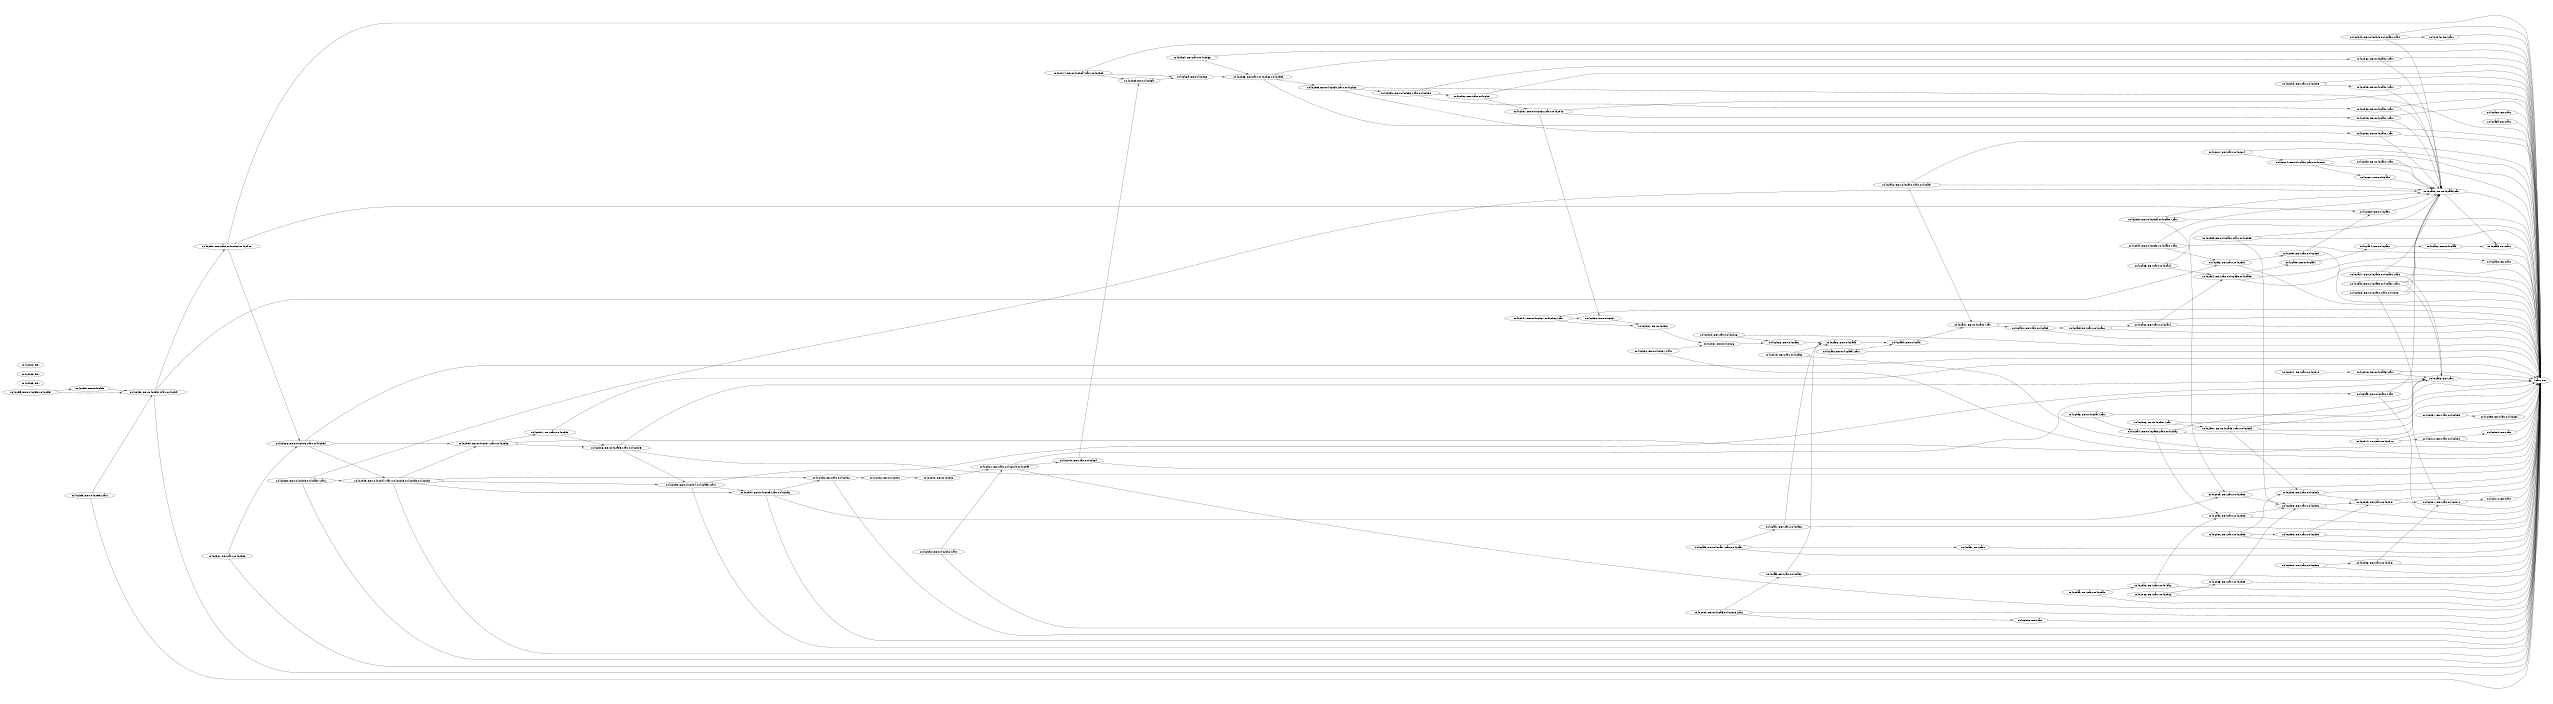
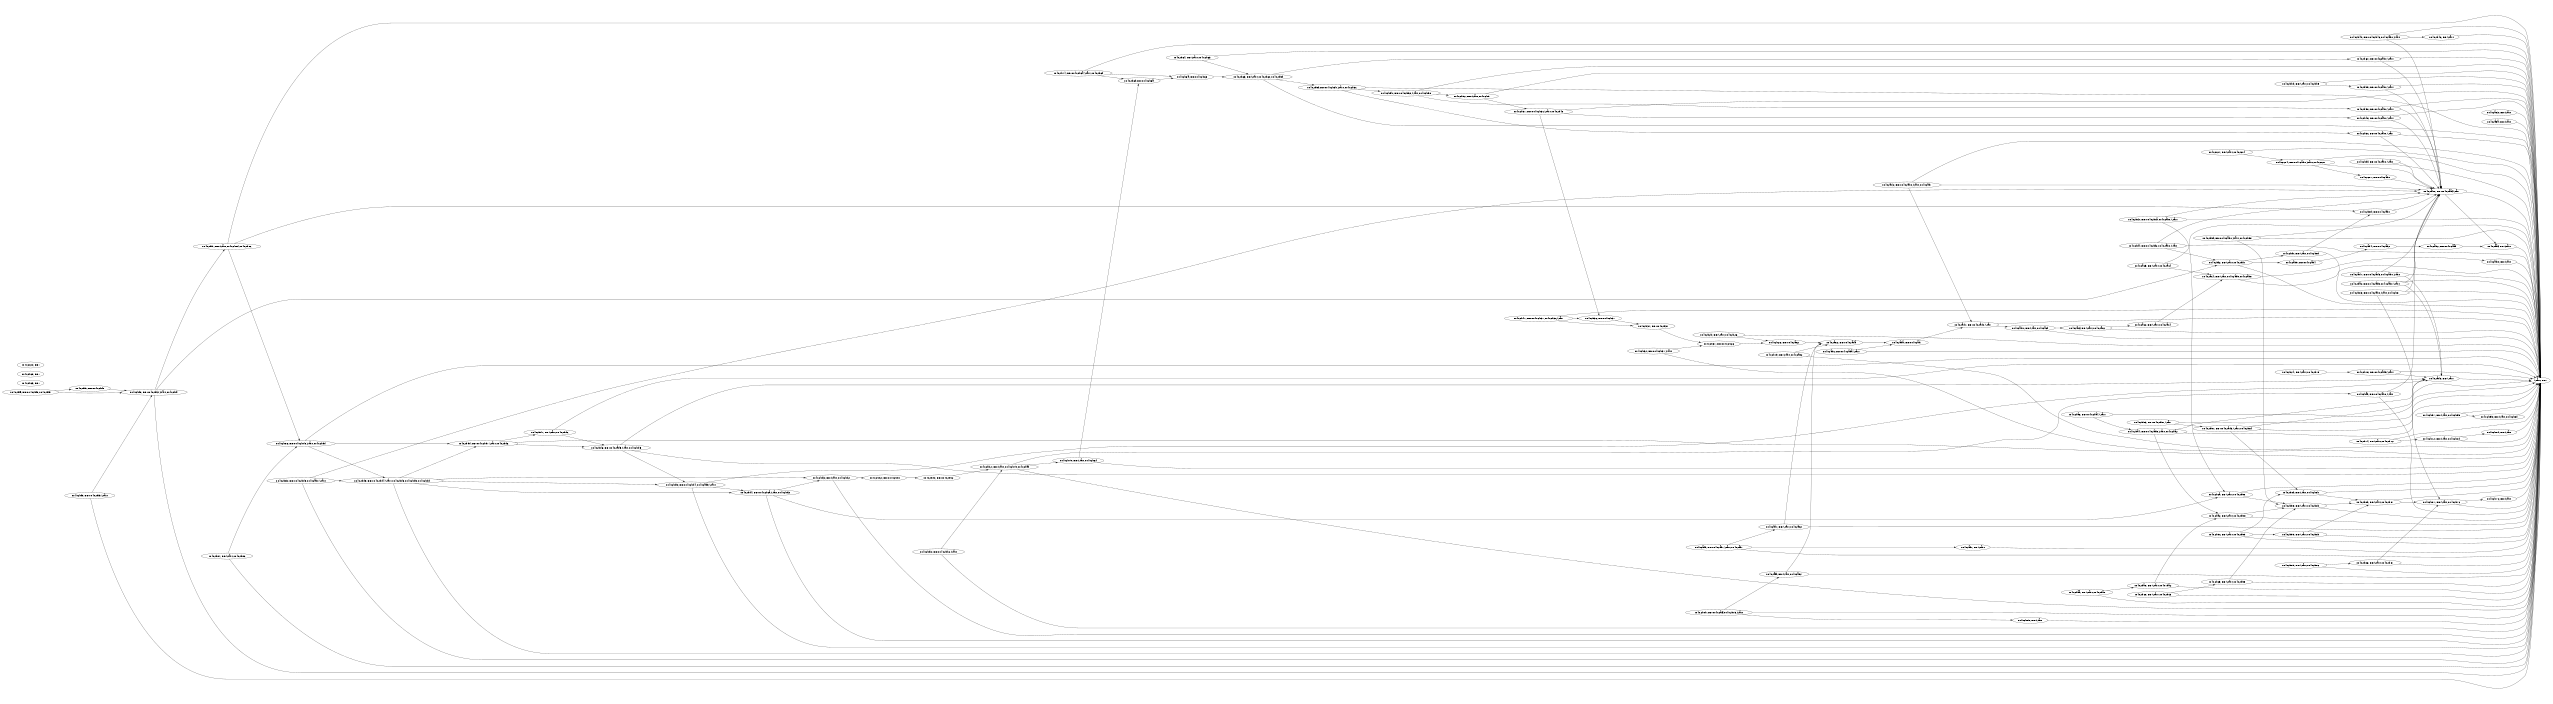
(2264, 270) -> (2265, 263)
(2377, 326) -> none
